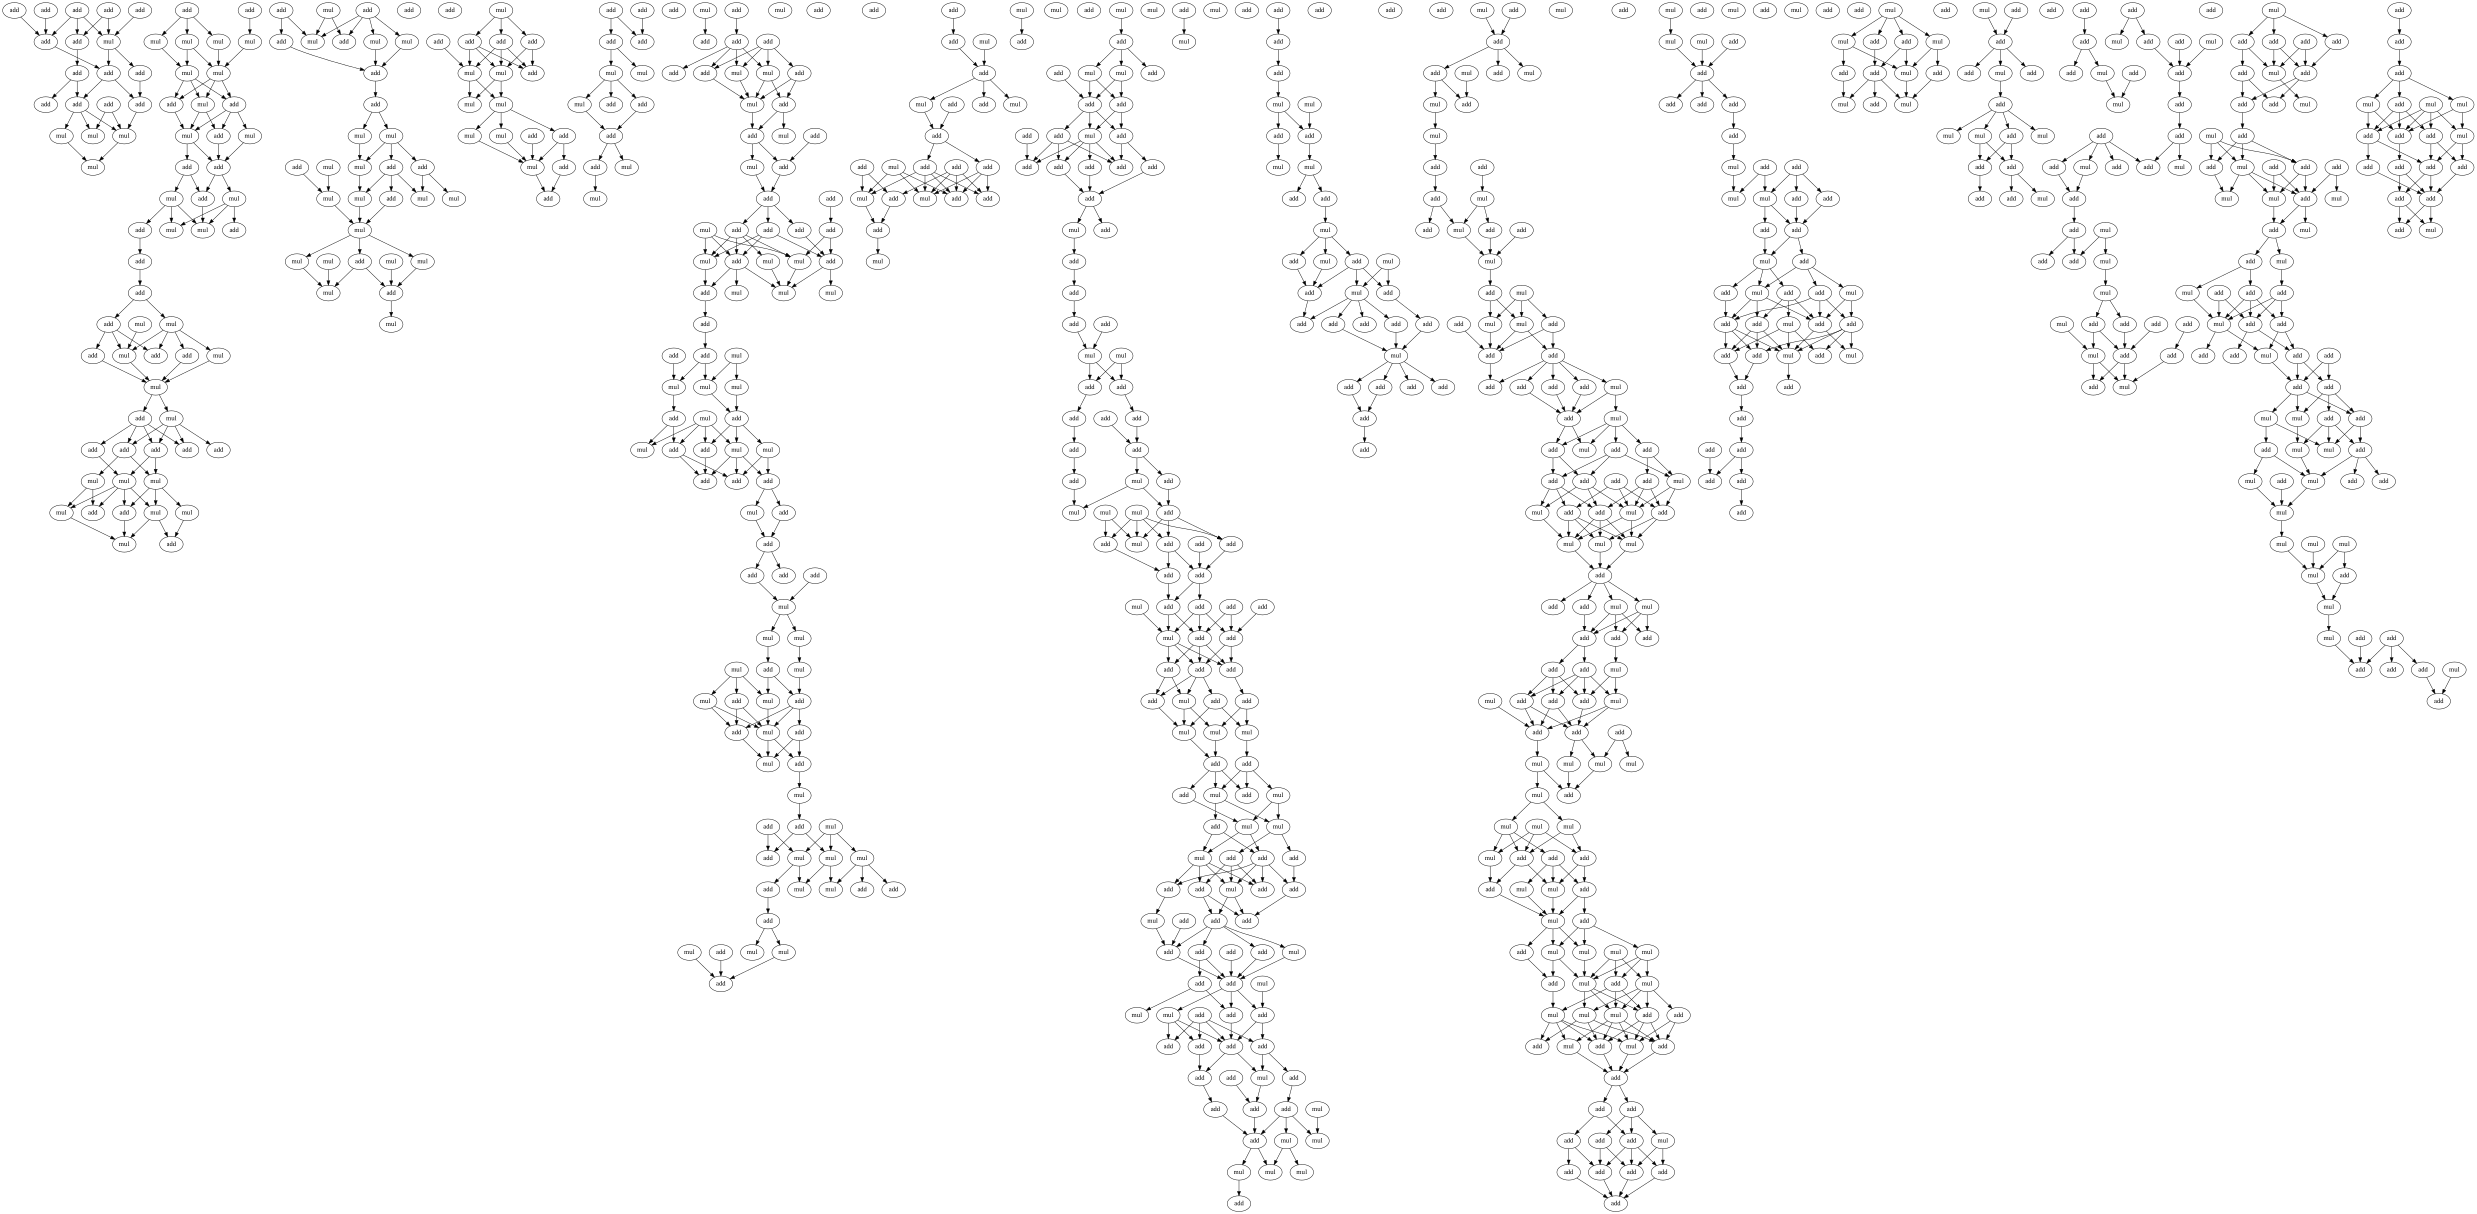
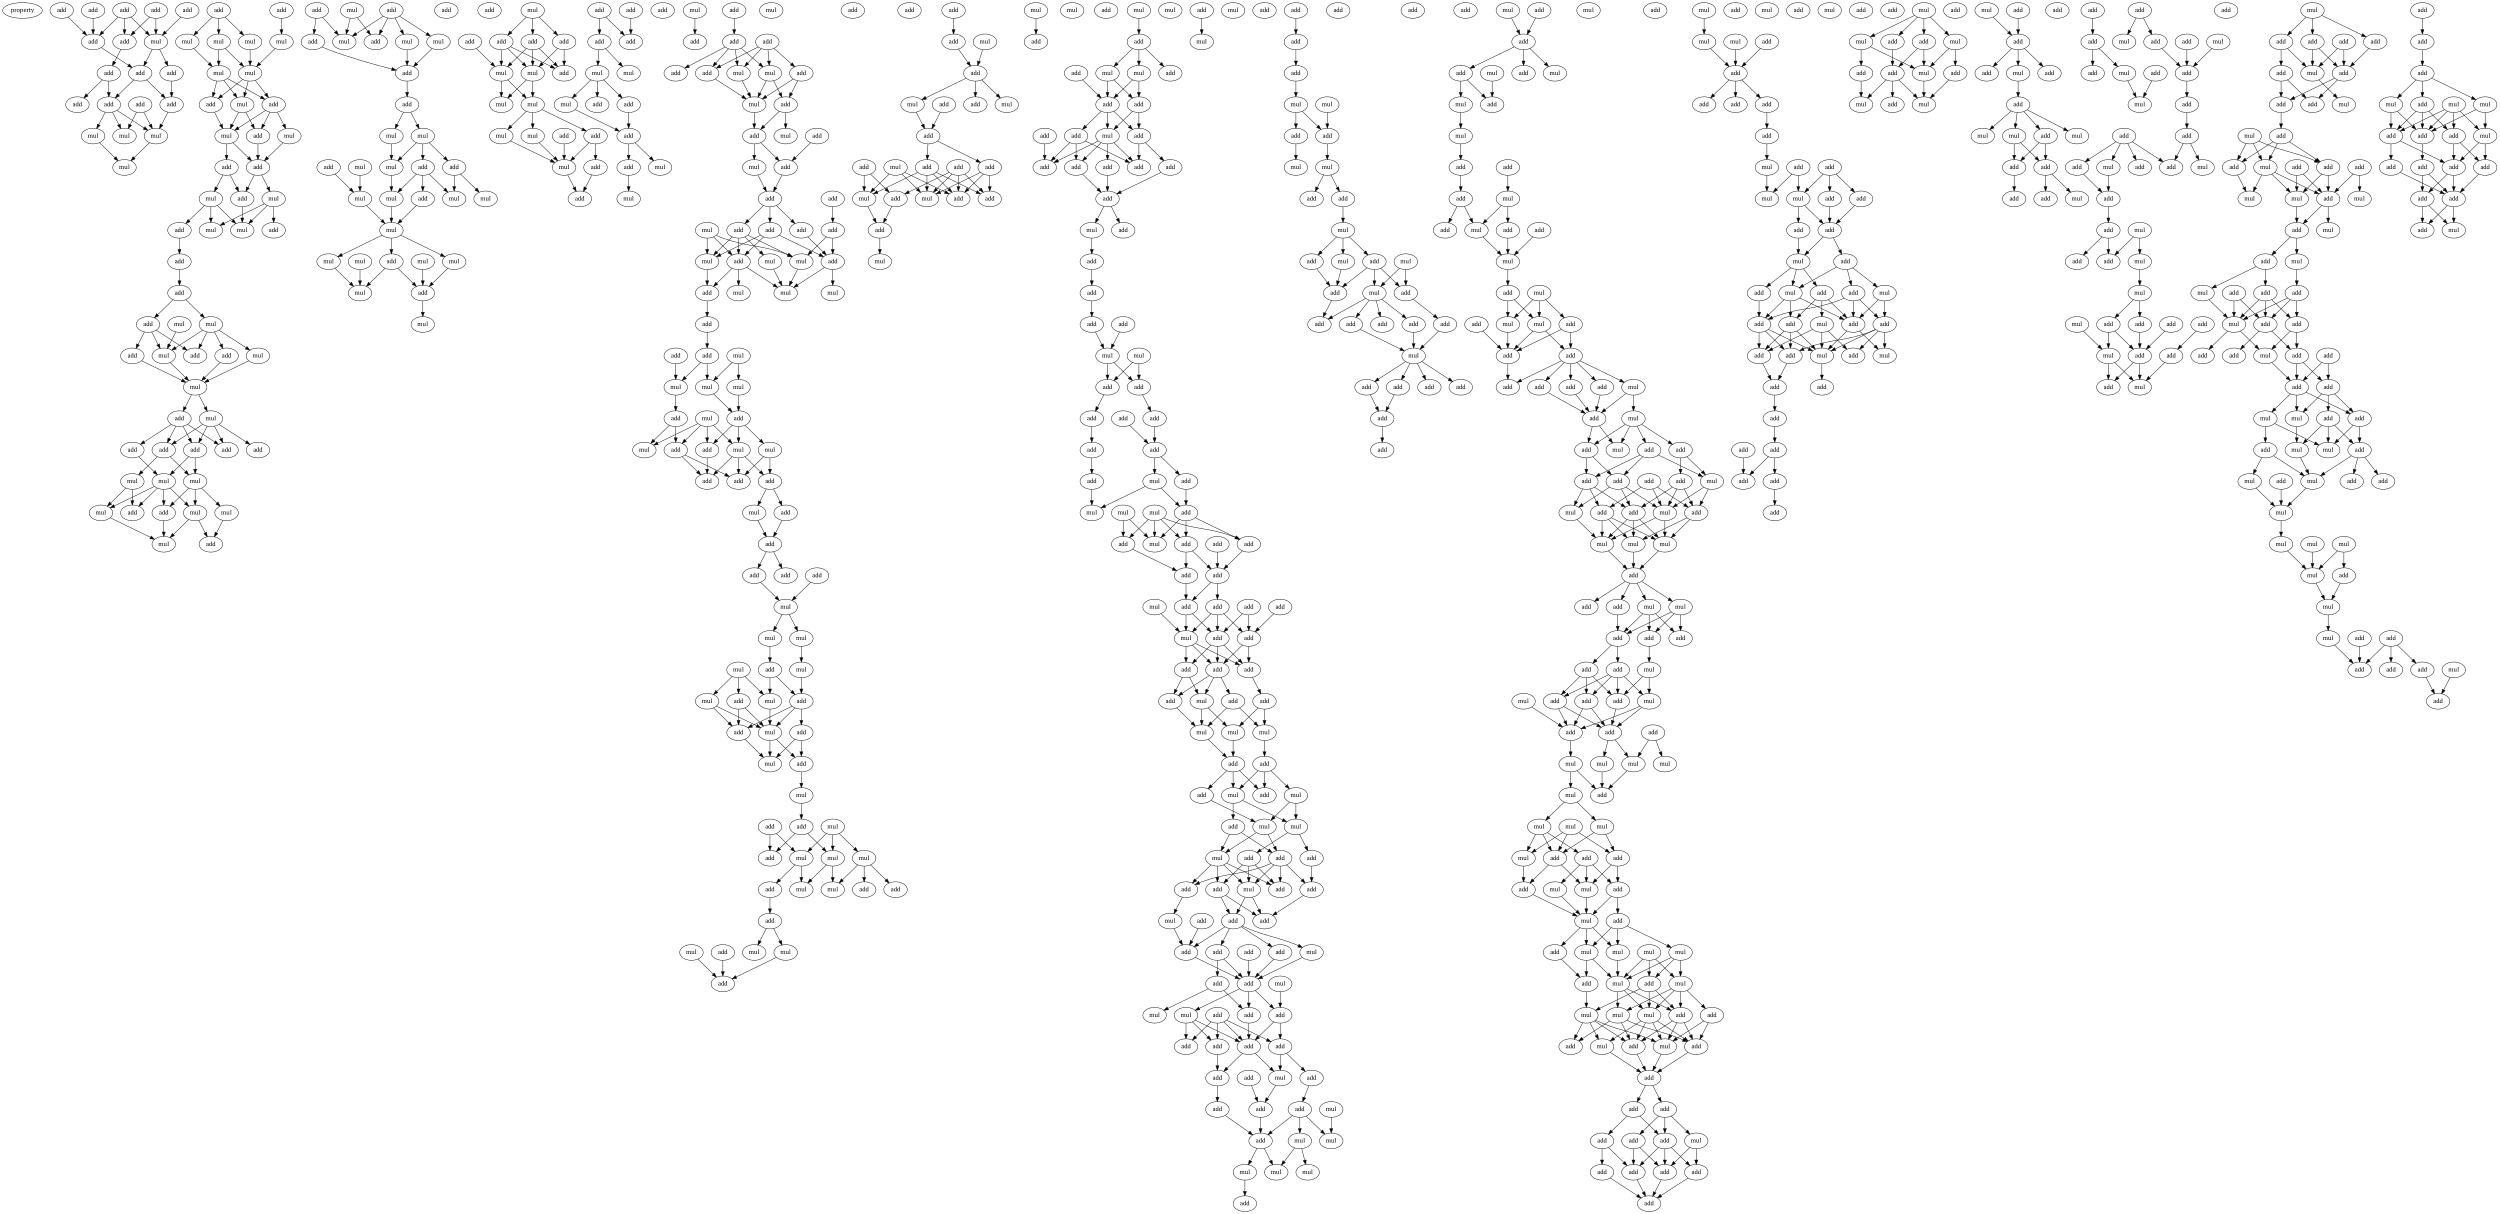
none -> (22, 10)
